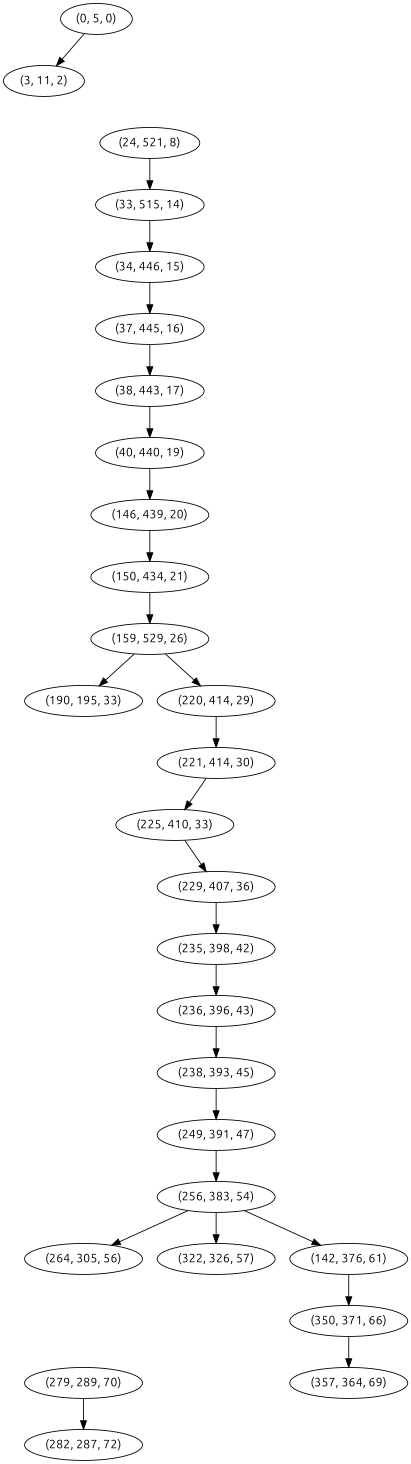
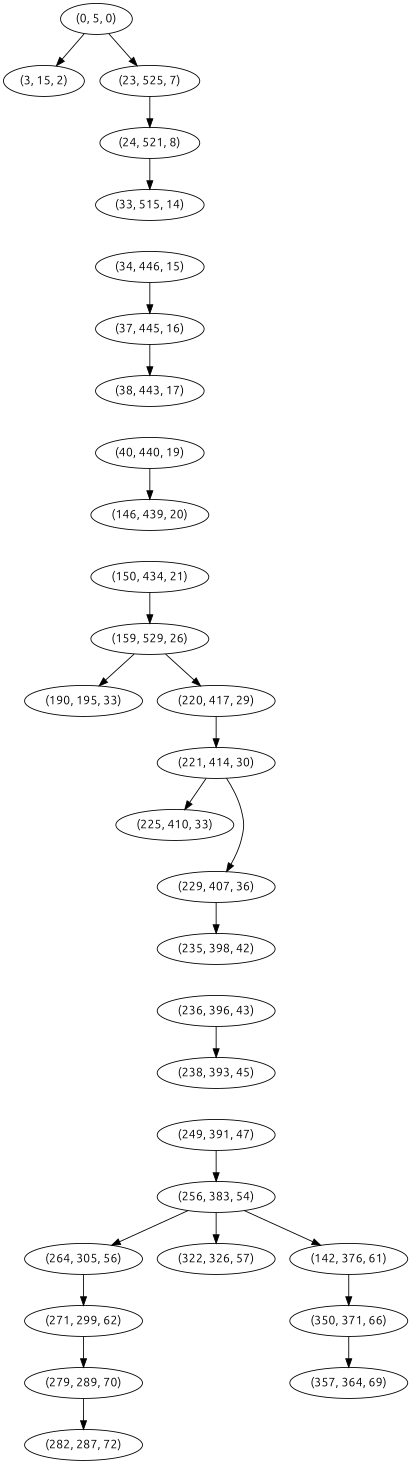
(44, 81) -> (44, 81)
none -> (150, 81)
(150, 232) -> none
(150, 418) -> none
(150, 542) -> none
(216, 701) -> (216, 701)
(193, 852) -> (243, 821)
(216, 976) -> none
(216, 1100) -> none
none -> (84, 1321)
